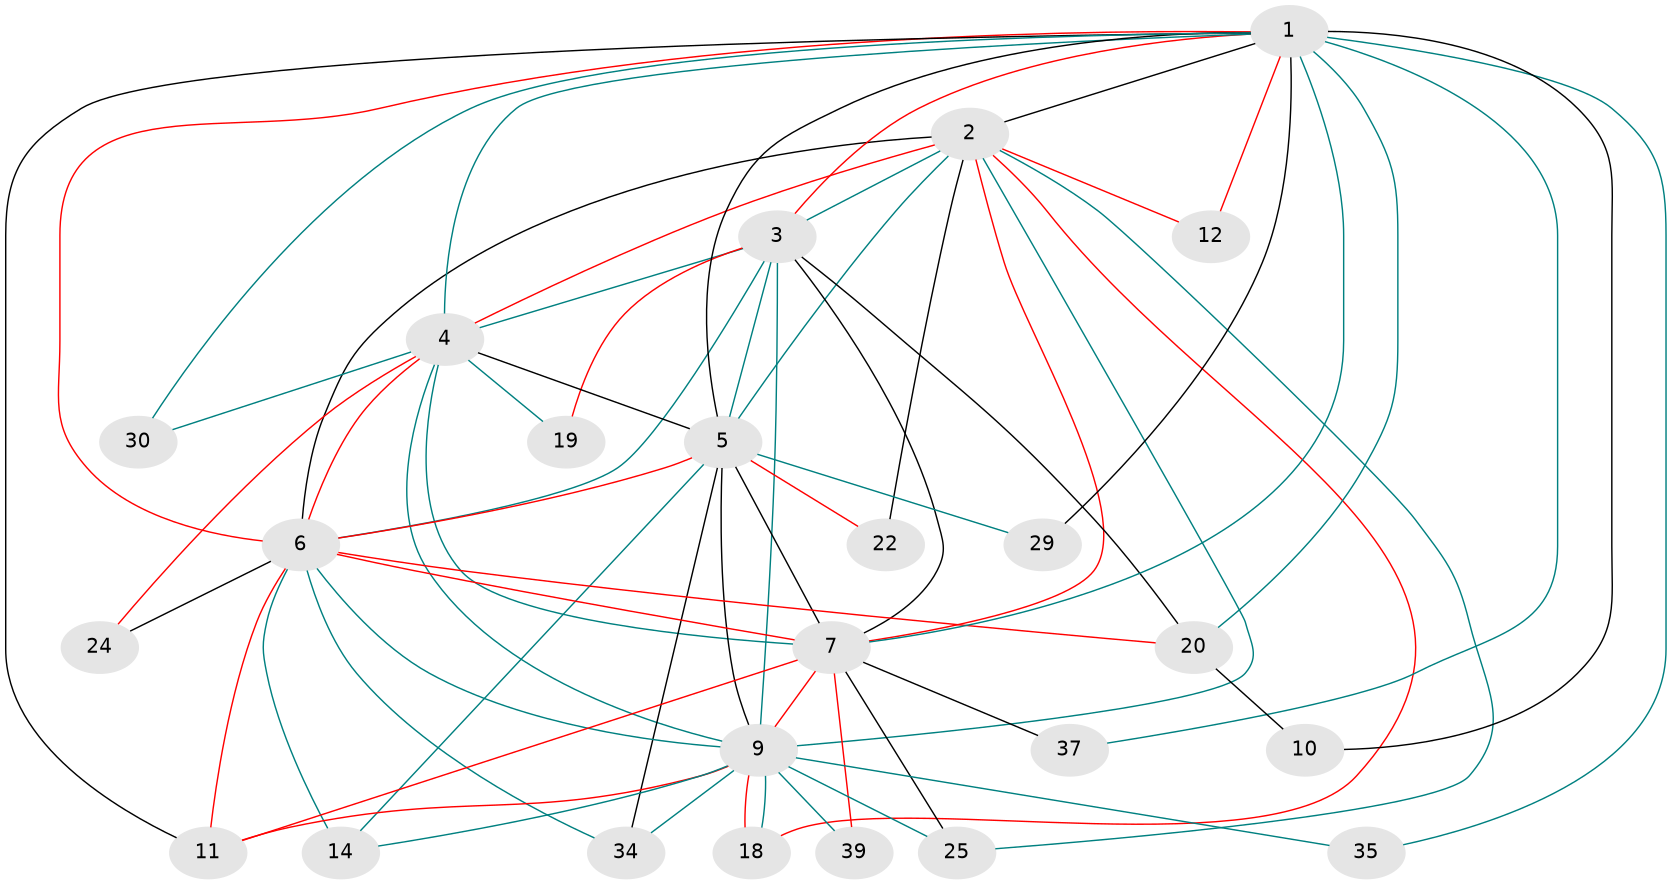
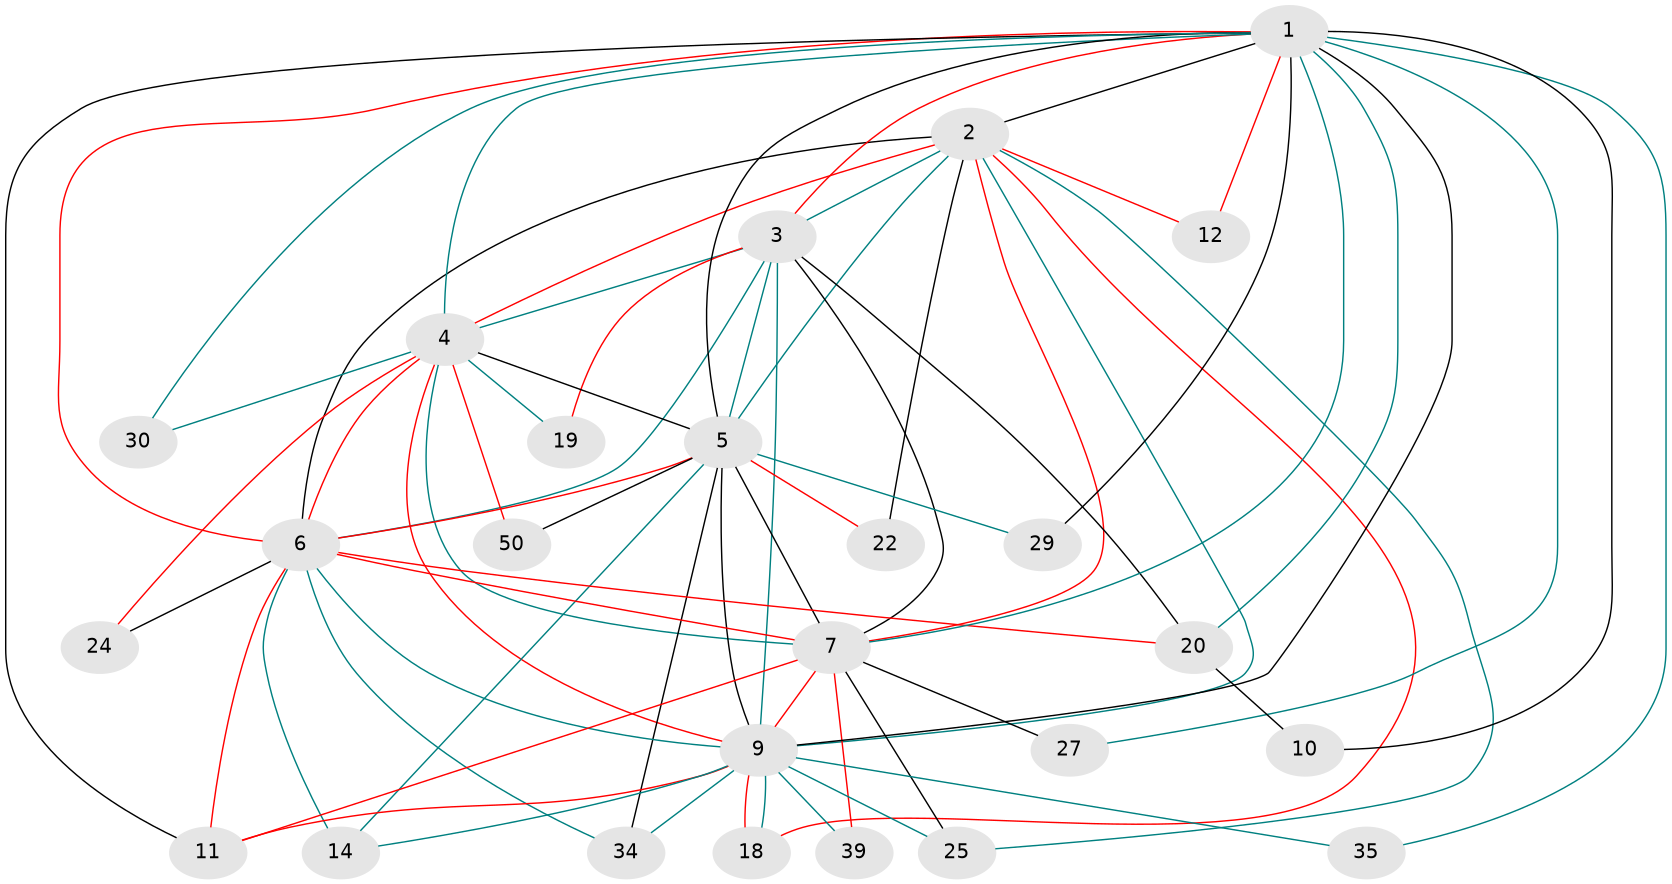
none -> (512, 545)
none -> (1340, 570)
(472, 621) -> (472, 621)
(1070, 750) -> (1070, 750)
